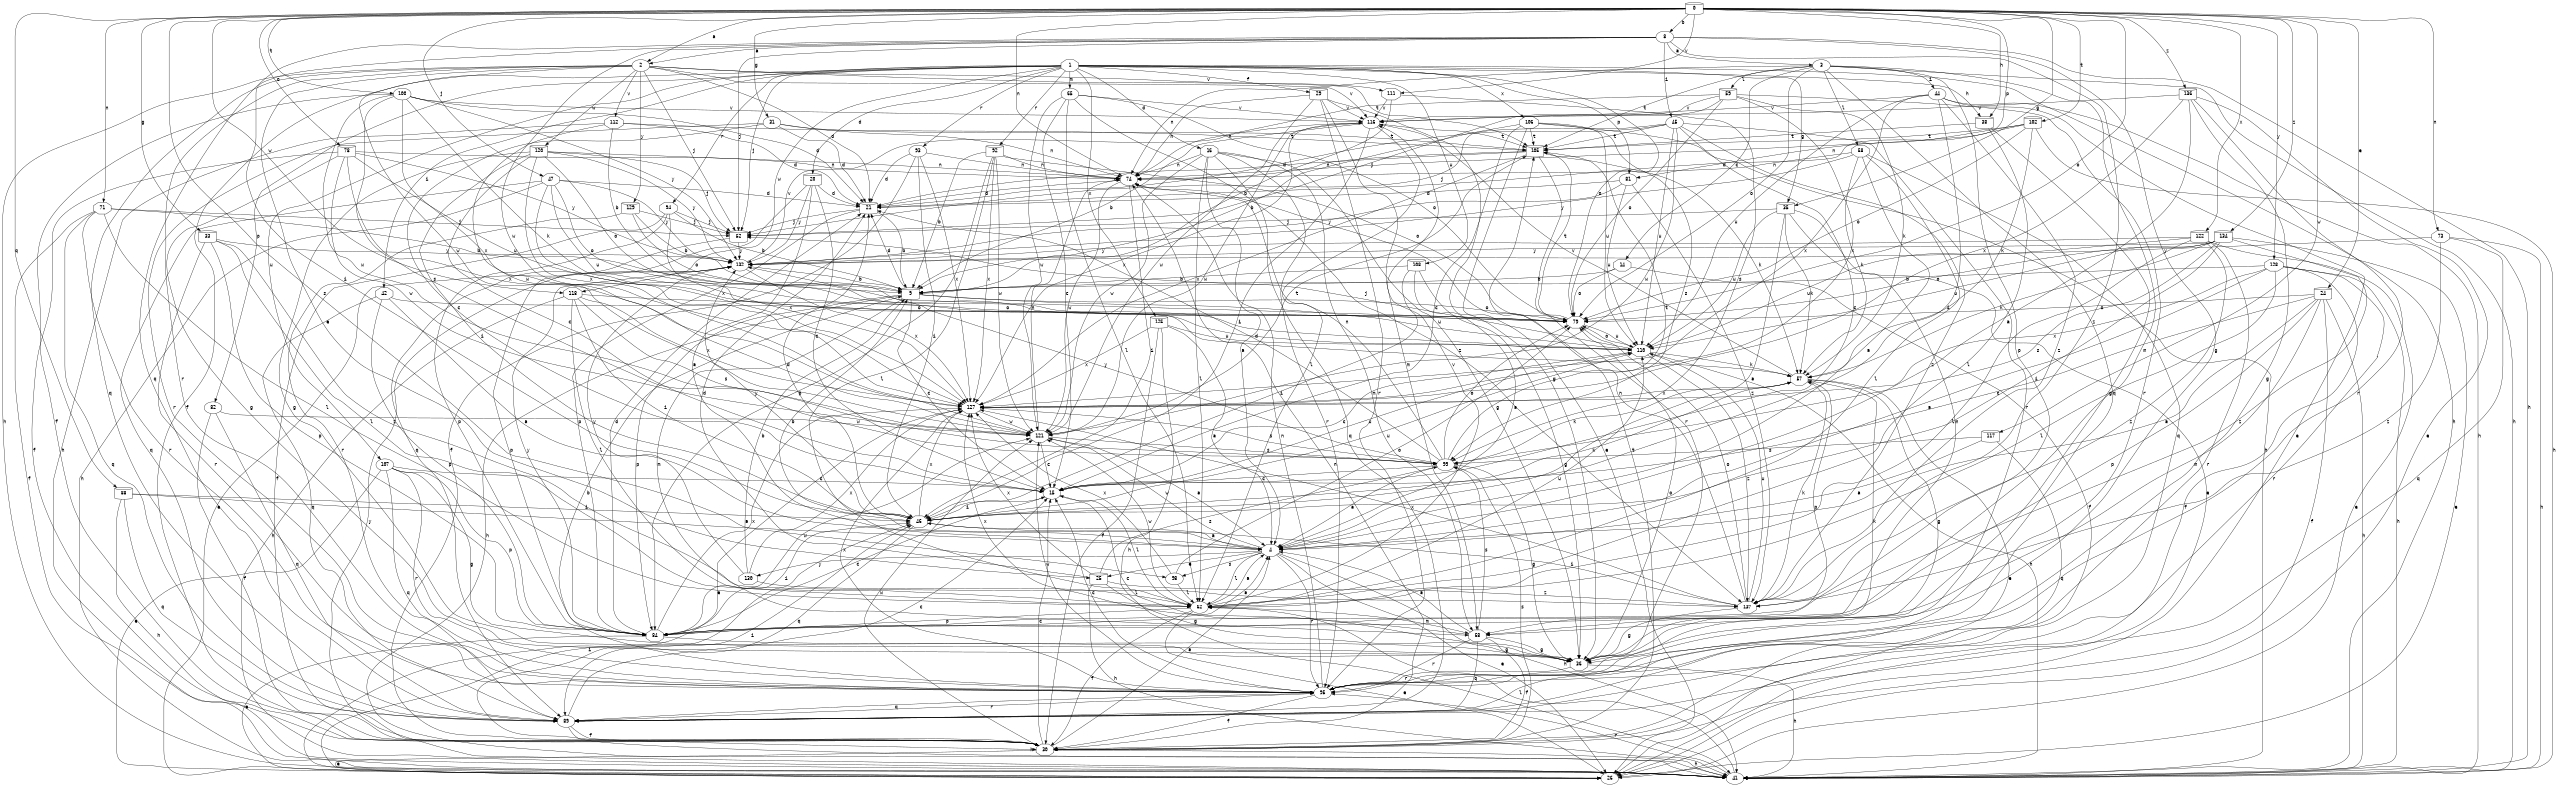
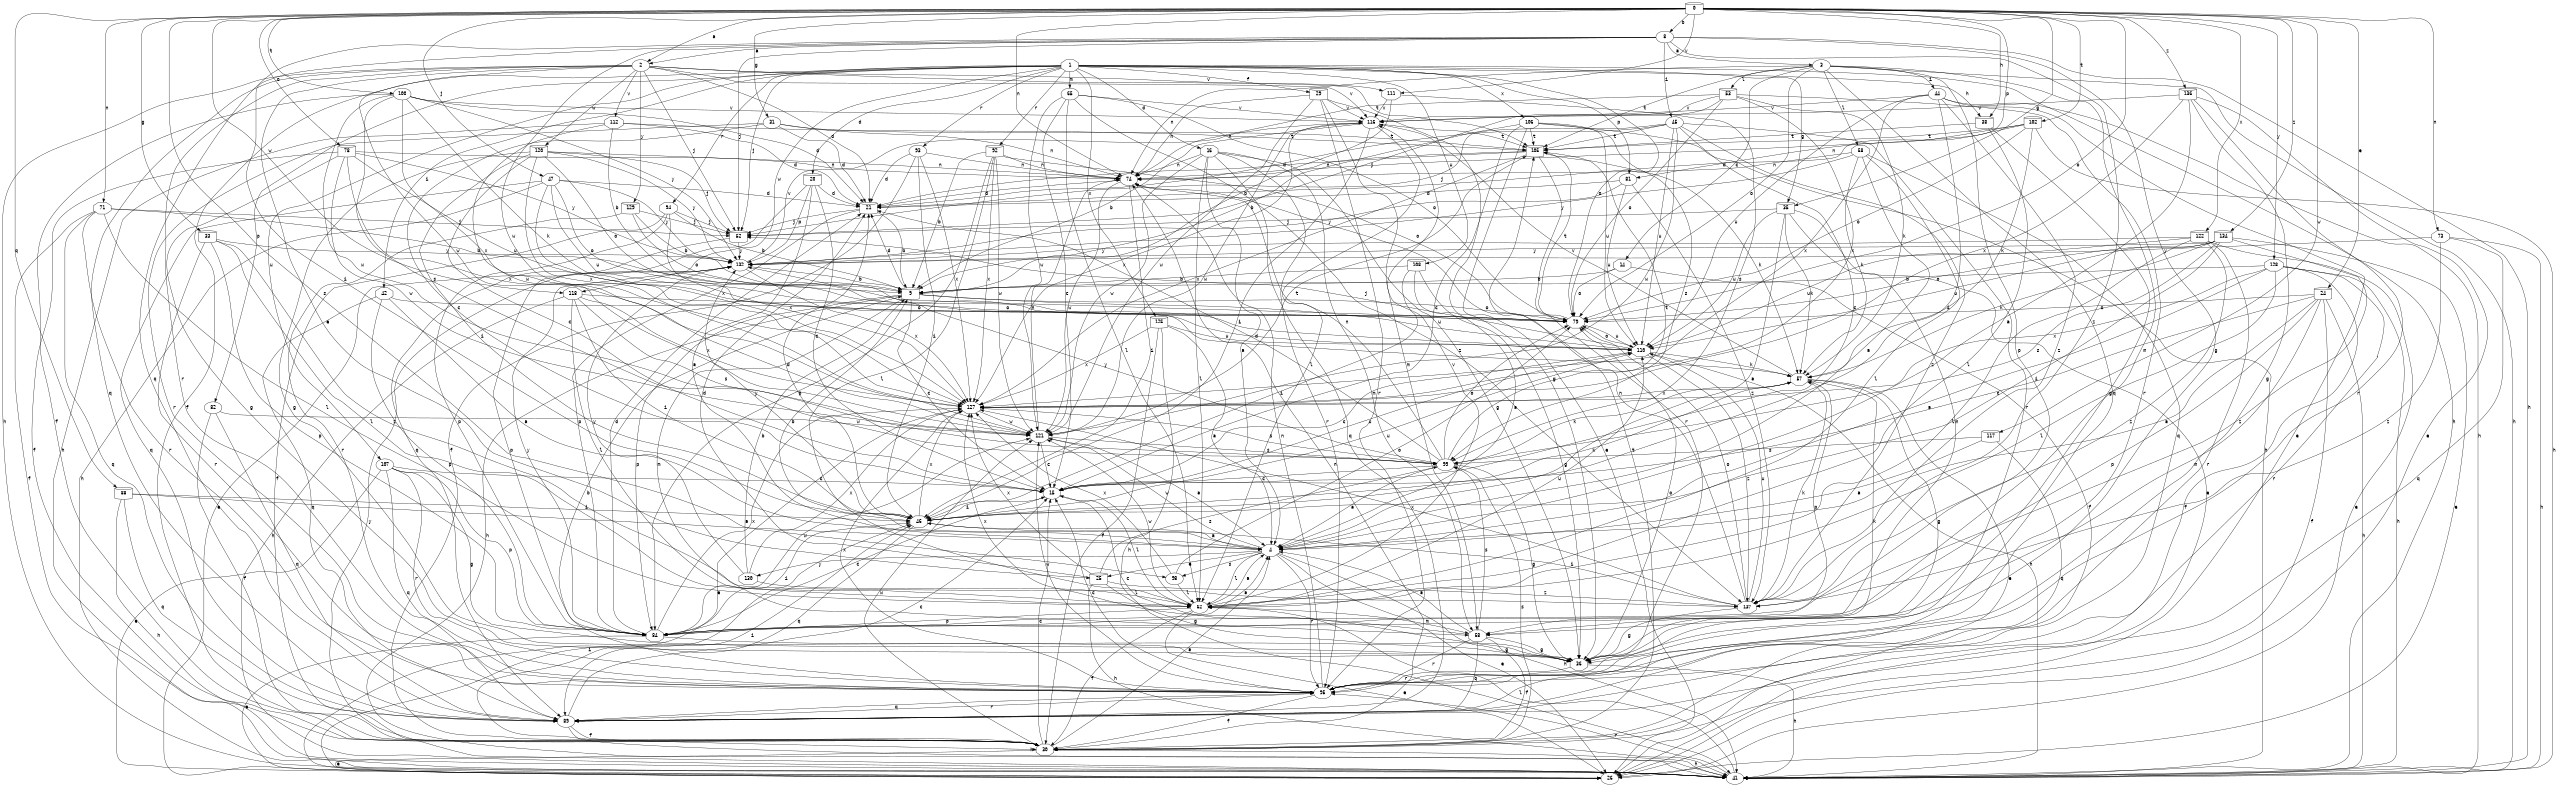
(1728, 94) -> (1728, 94)
(800, 222) -> (800, 222)
